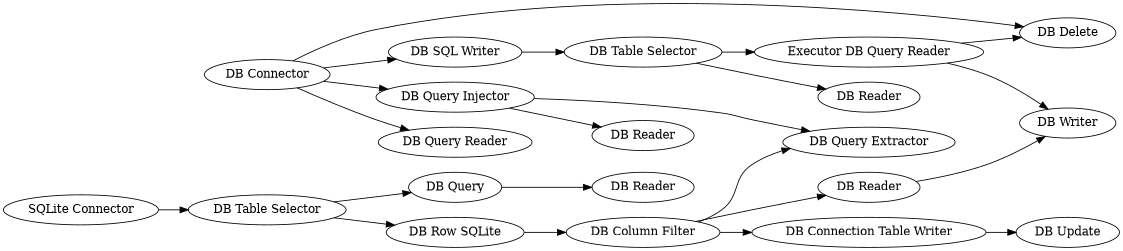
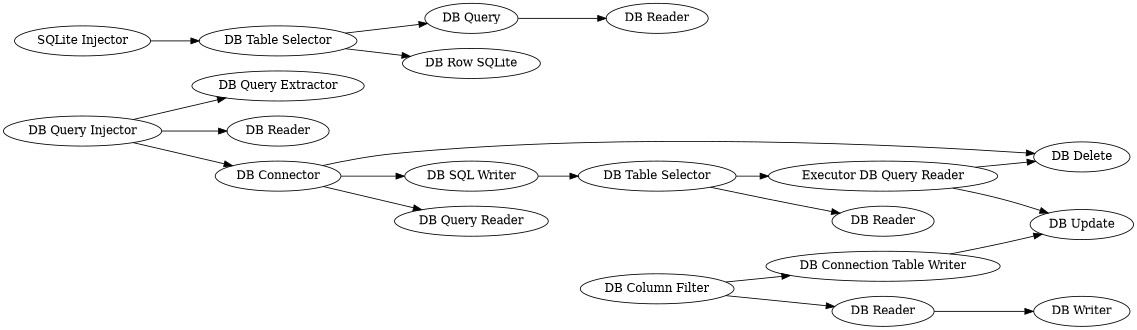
(996, 79) -> (997, 198)
(352, 85) -> (179, 153)
(738, 184) -> none
(81, 210) -> (83, 41)
(541, 232) -> none
